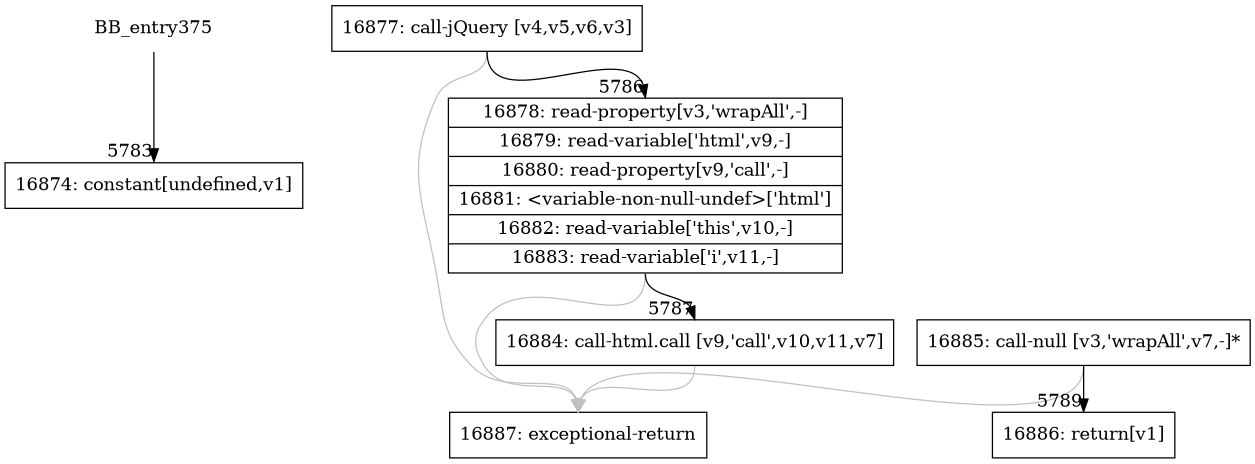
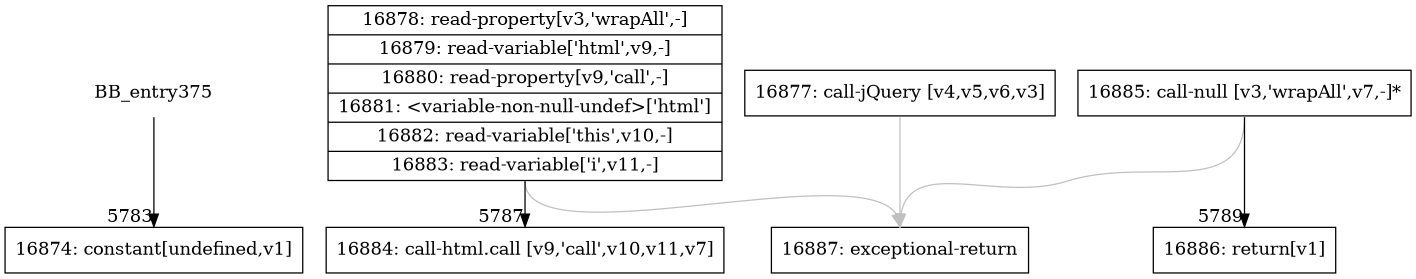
(560, 76) -> none
(643, 389) -> none
